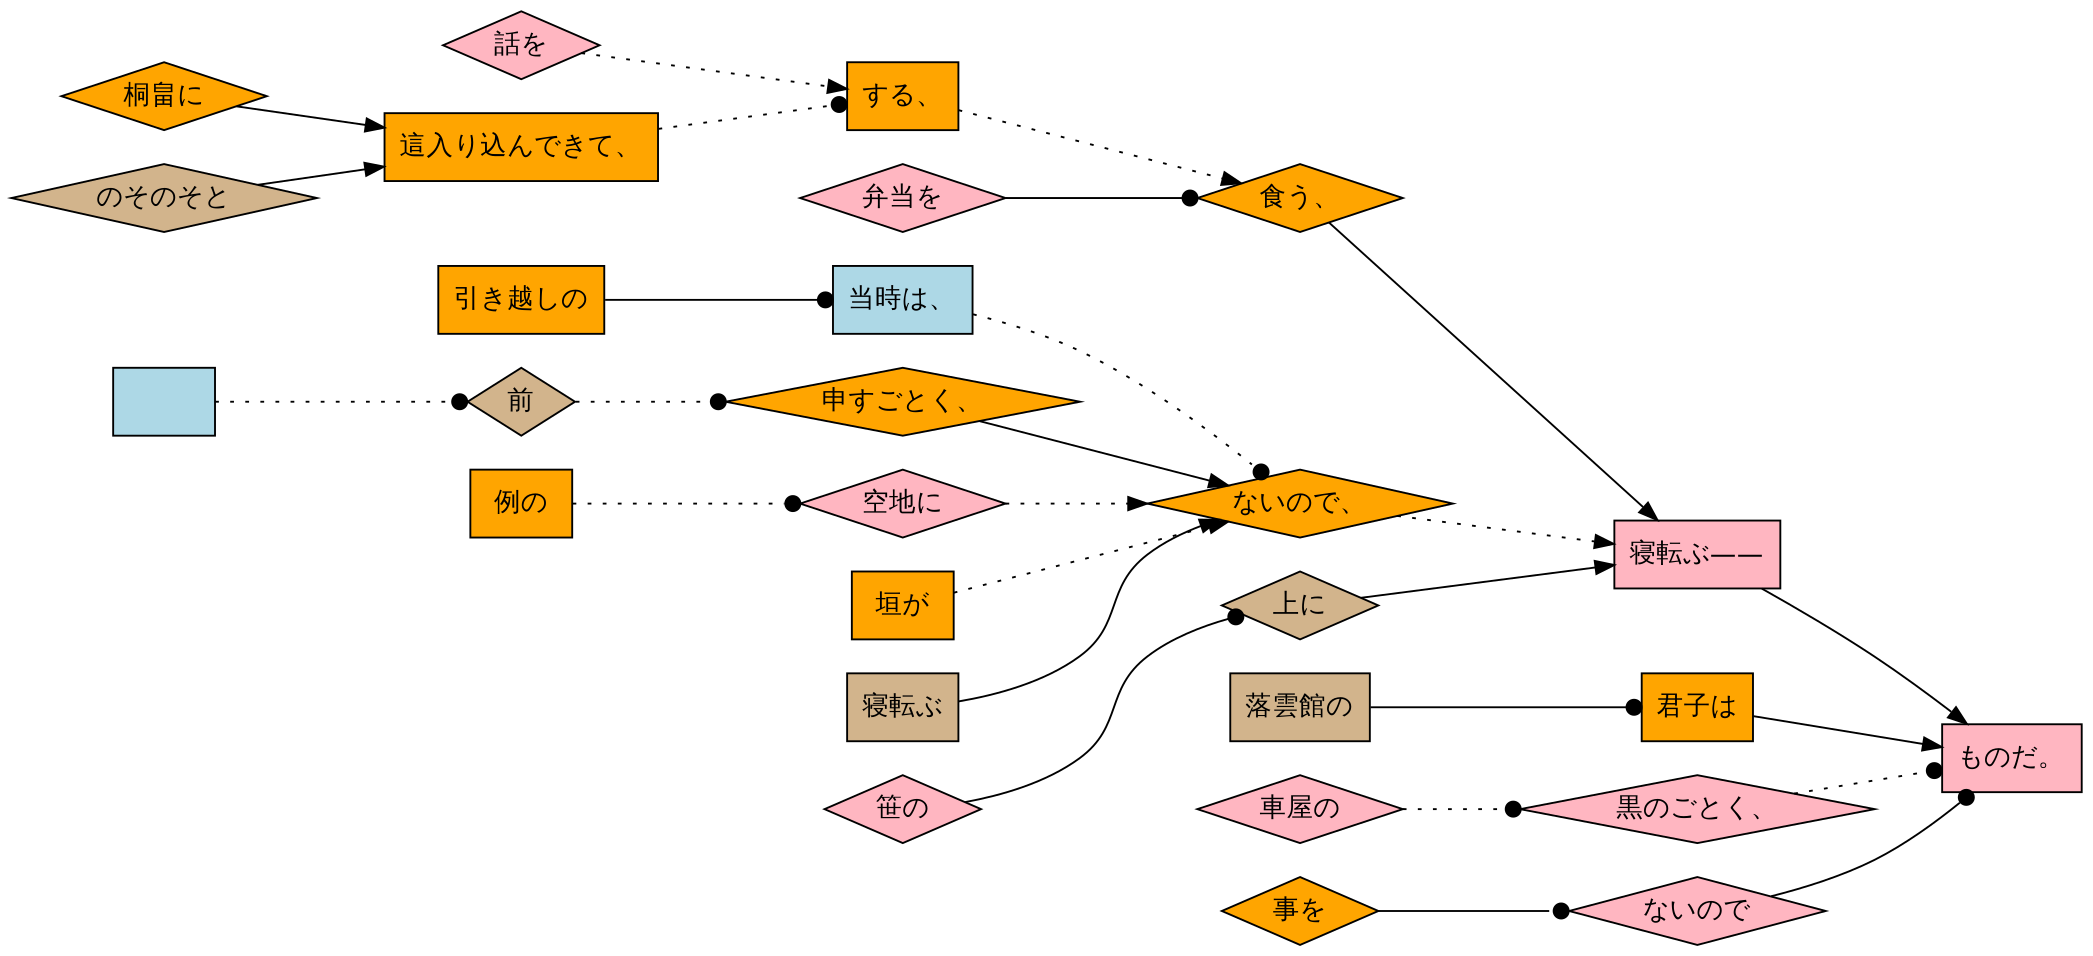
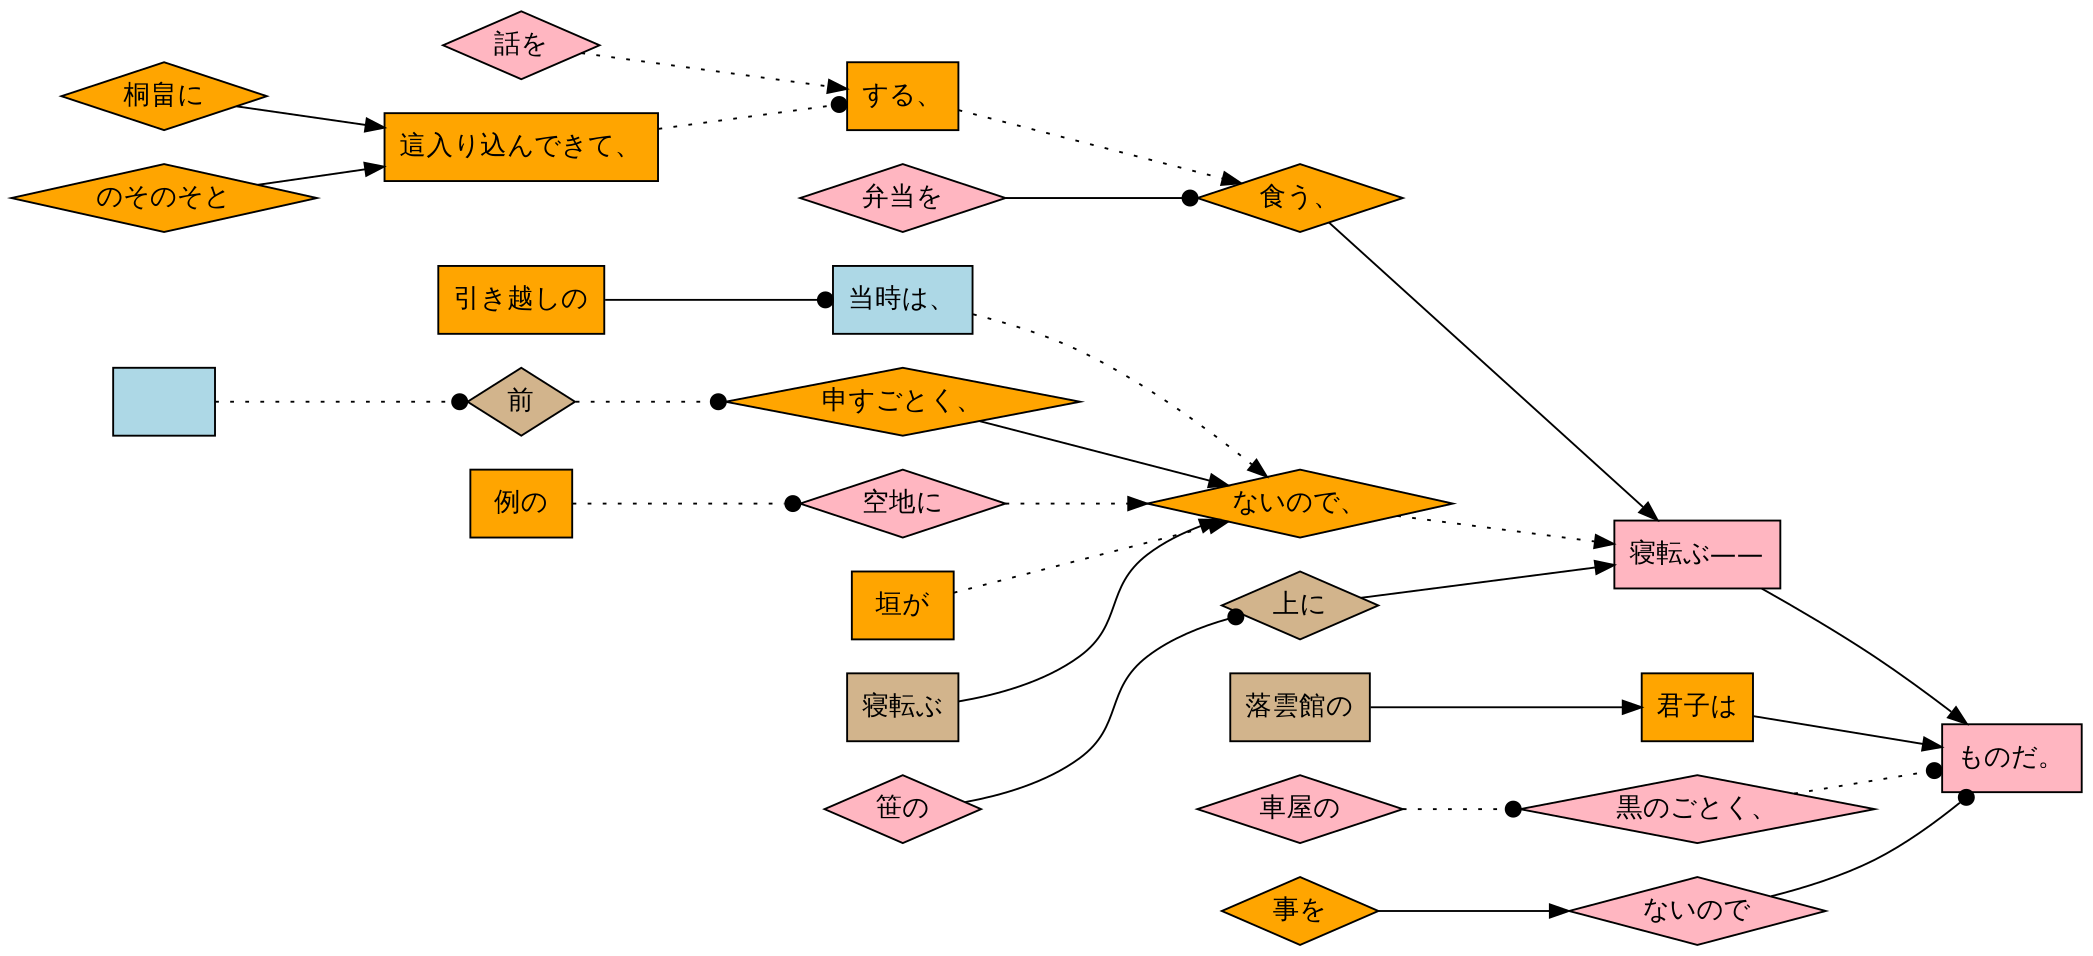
(164, 198) -> (164, 198)
(1121, 373) -> (1121, 373)
(1498, 707) -> (1498, 707)
(1464, 911) -> (1464, 911)
